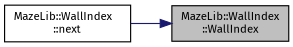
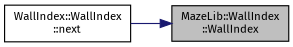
(68, 23) -> (68, 23)
